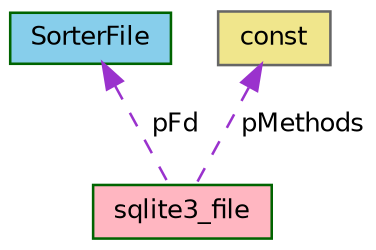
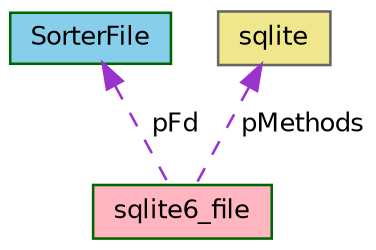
(274, 38) -> (274, 38)
(182, 212) -> (182, 212)
